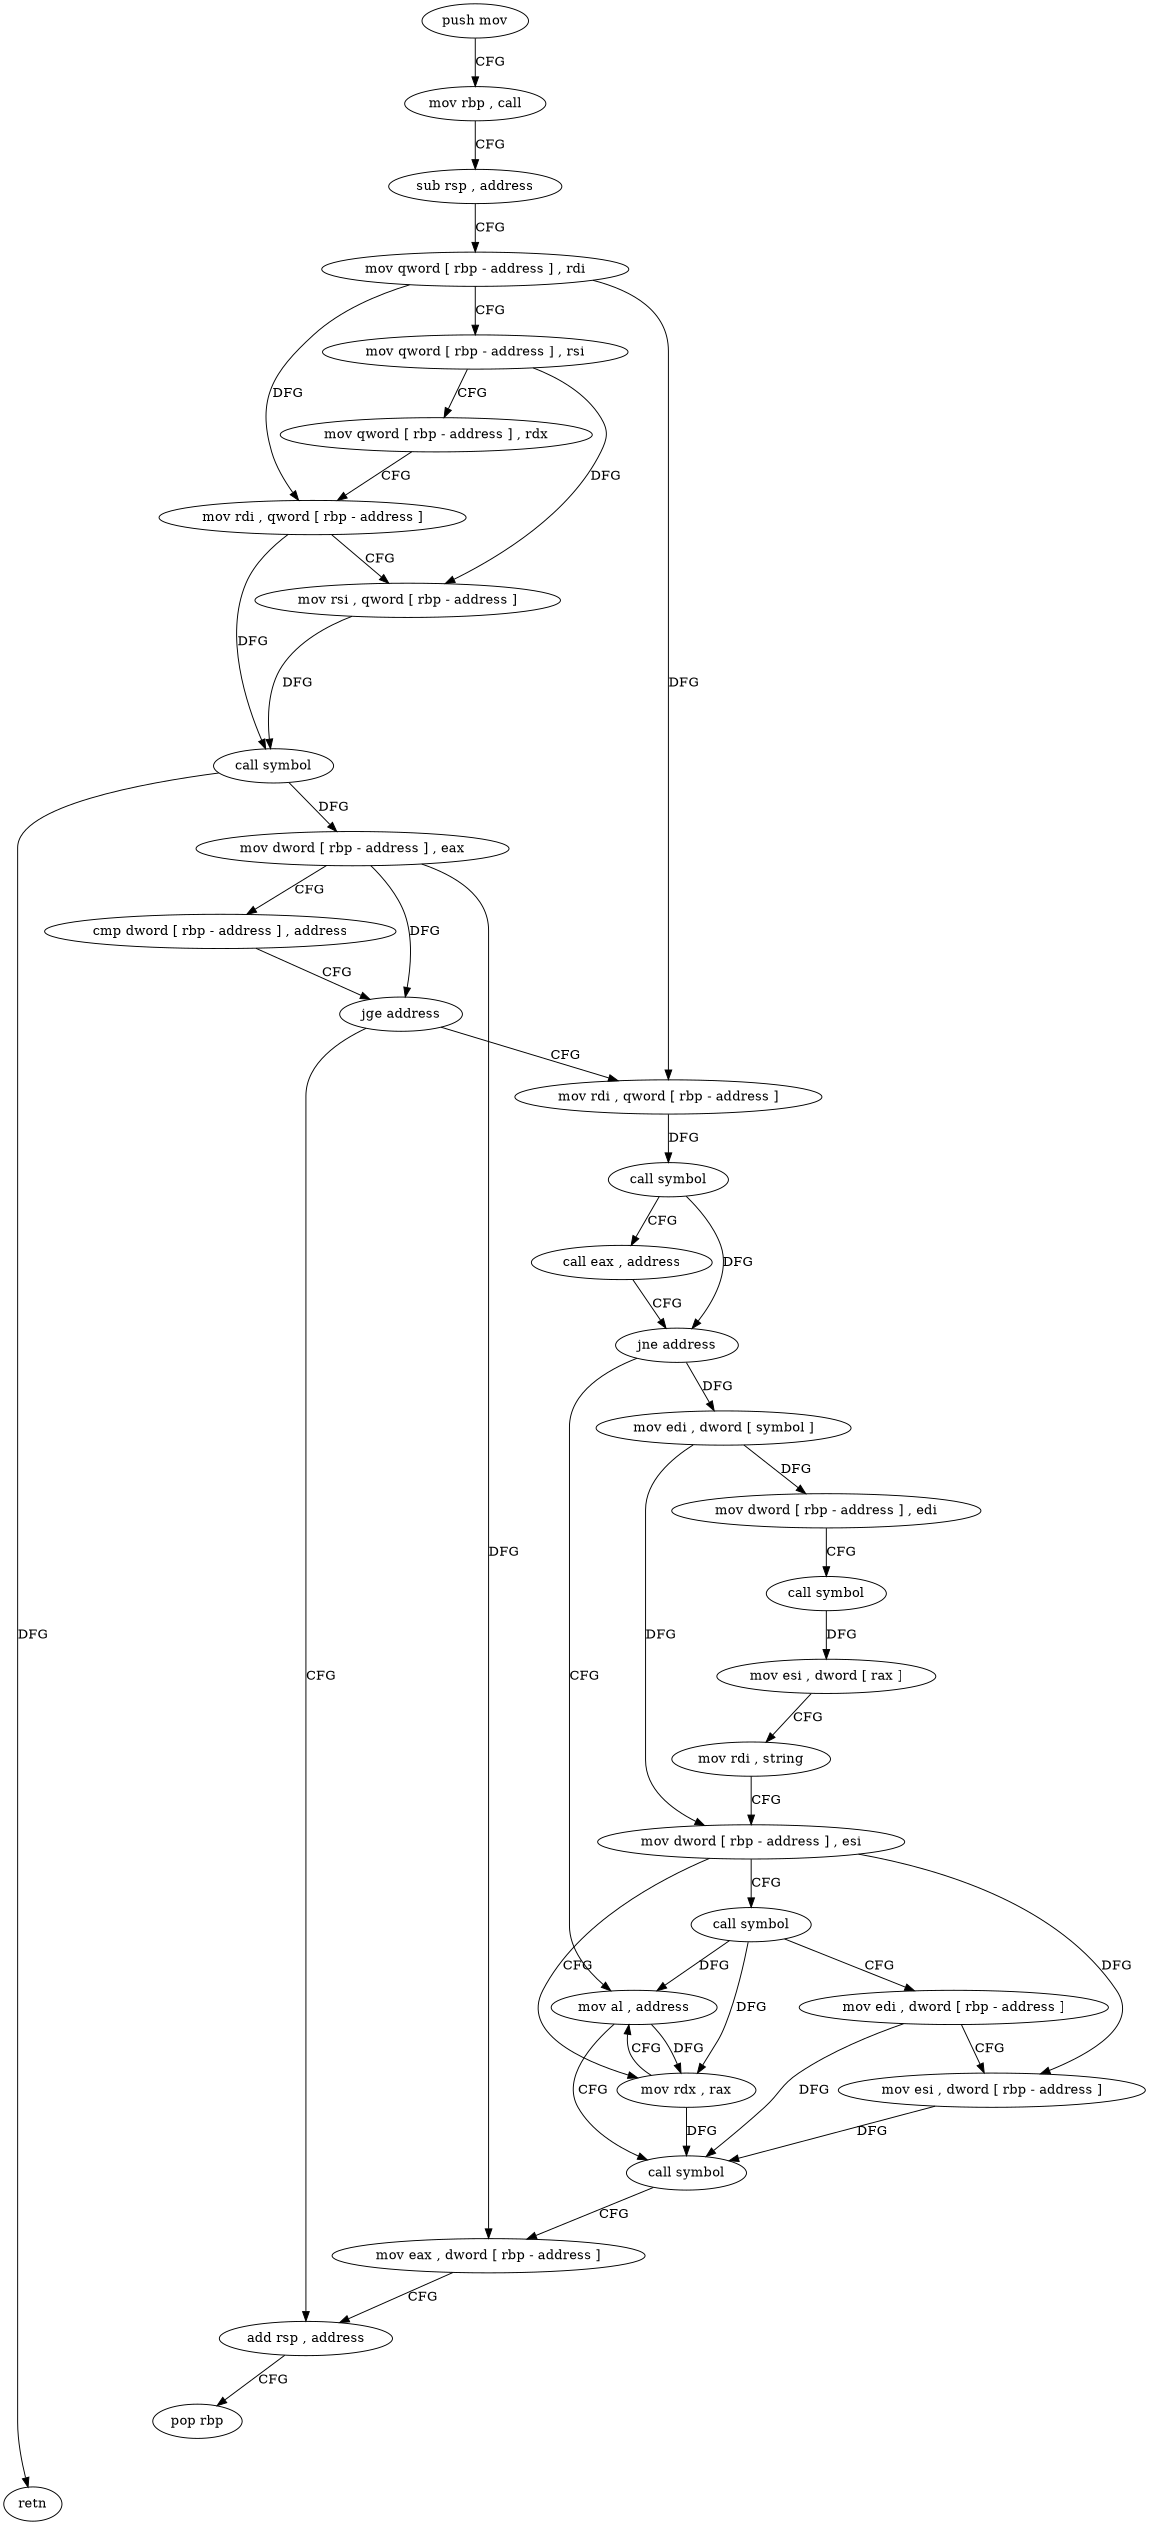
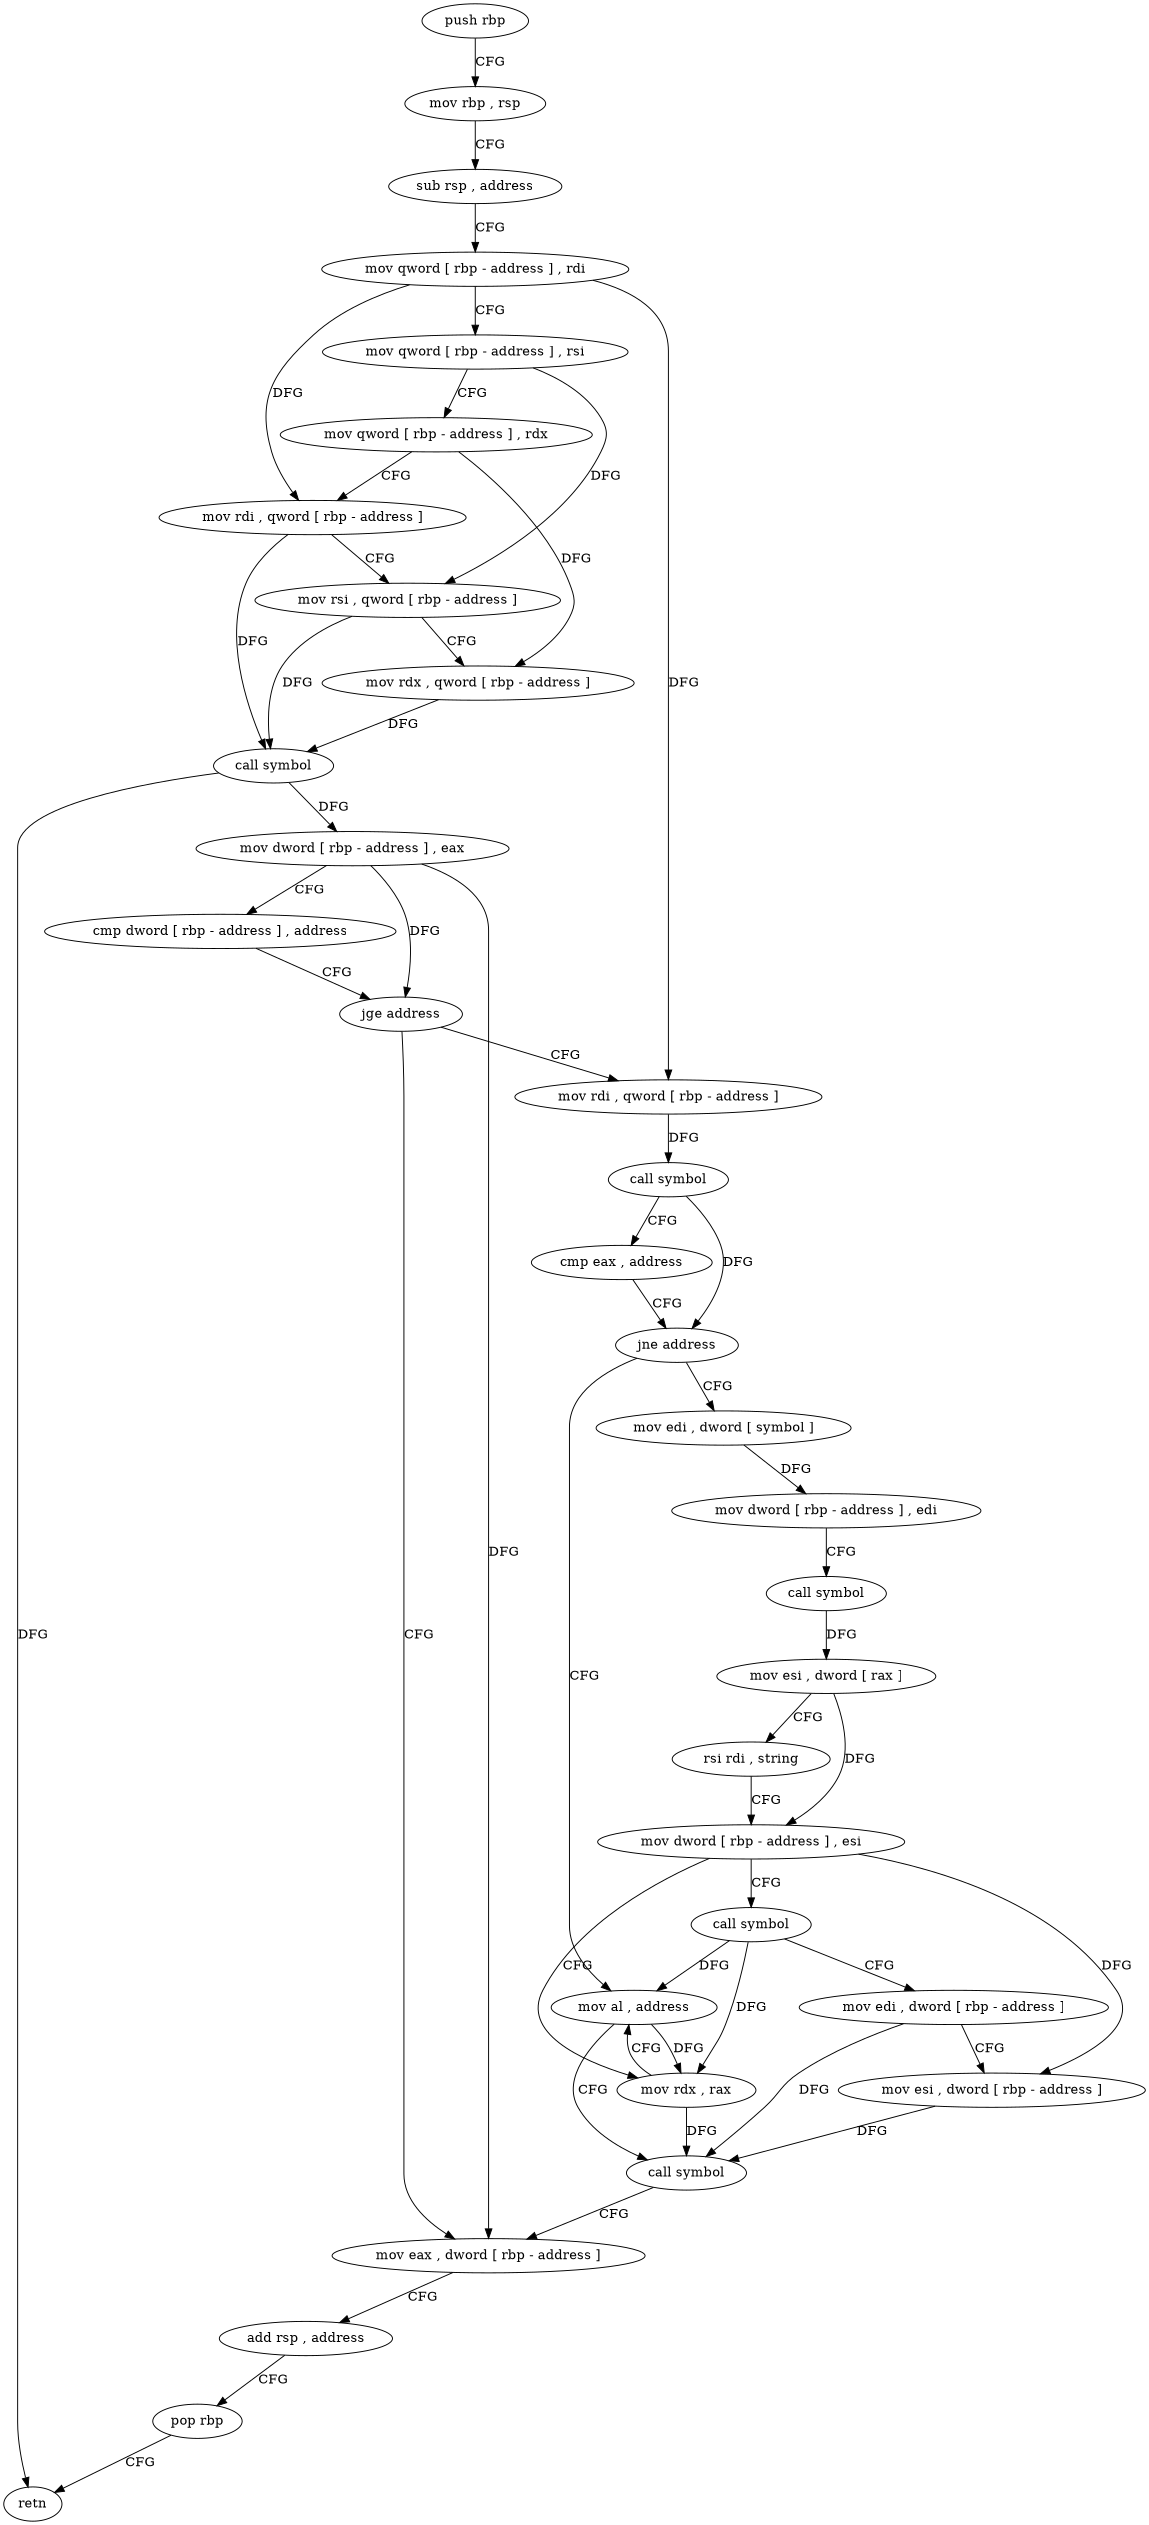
(475, 21) -> (475, 21)
(475, 104) -> (475, 104)
none -> (478, 683)
(622, 1262) -> (622, 1262)
(718, 1387) -> (718, 1387)
(646, 1635) -> (843, 1766)
(306, 1656) -> (404, 1641)
(751, 1759) -> (751, 1759)
none -> (117, 2462)
